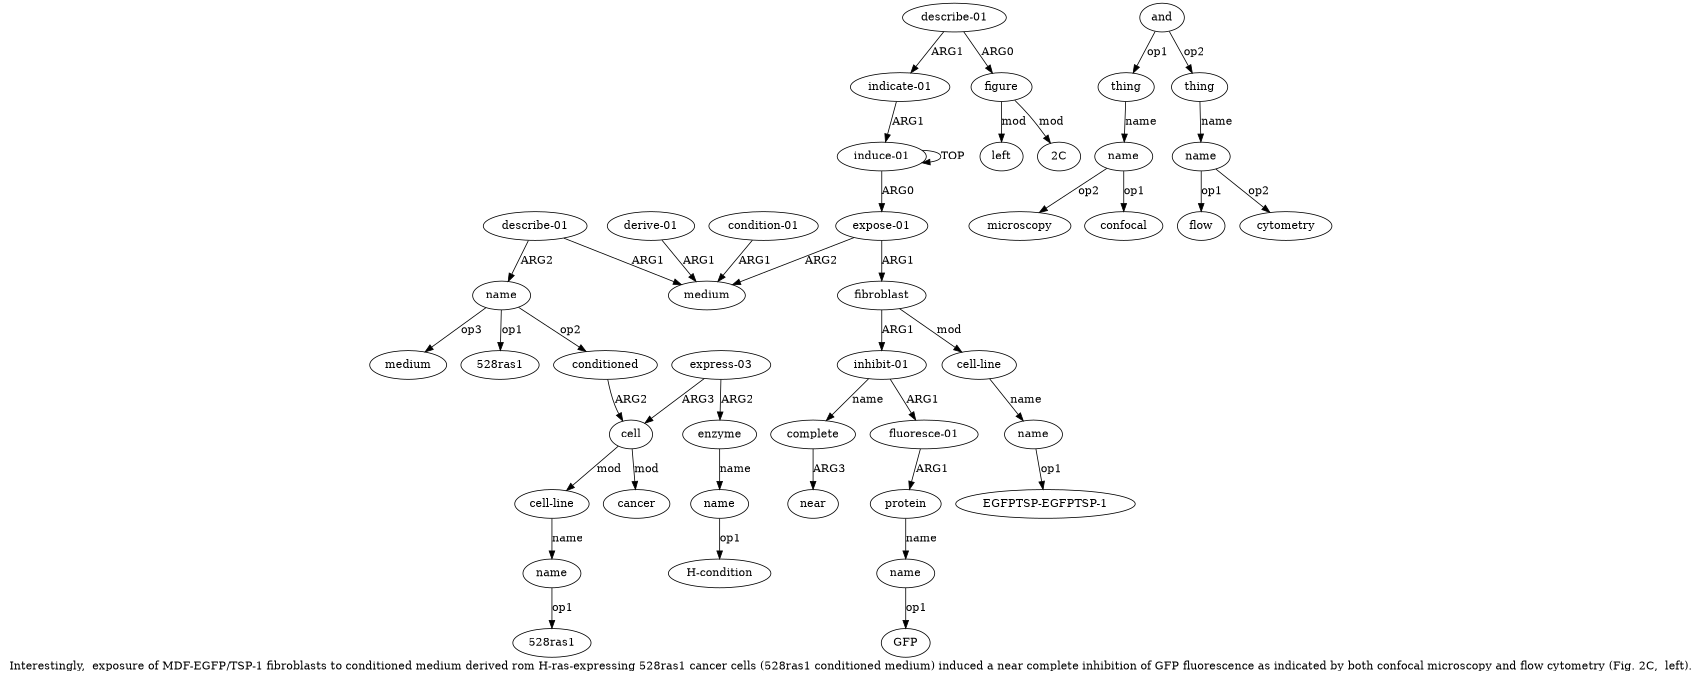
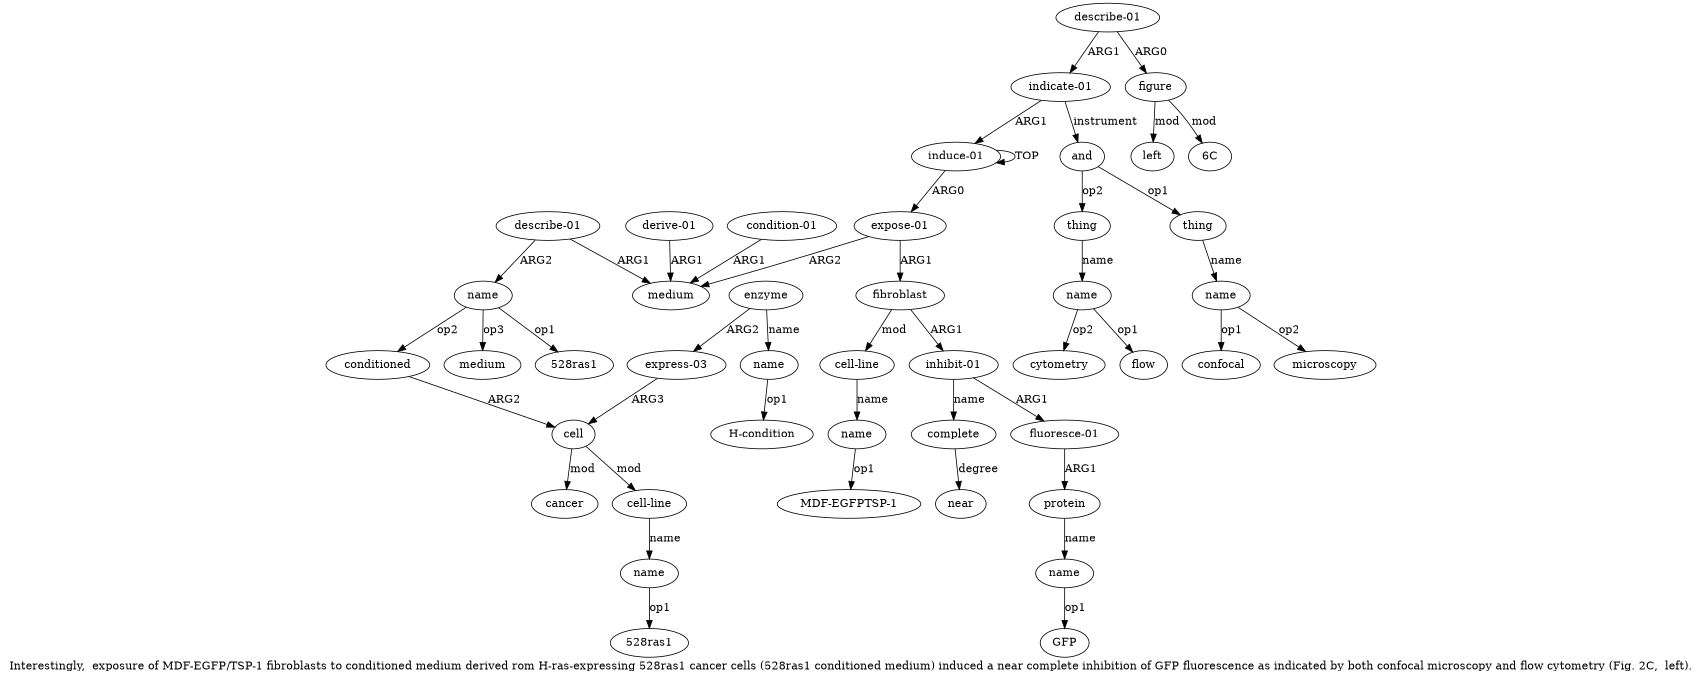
none -> (1070, 118)
(1059, 157) -> (1210, 157)
(721, 396) -> (725, 327)
(829, 469) -> (978, 469)
(1045, 504) -> (849, 504)
